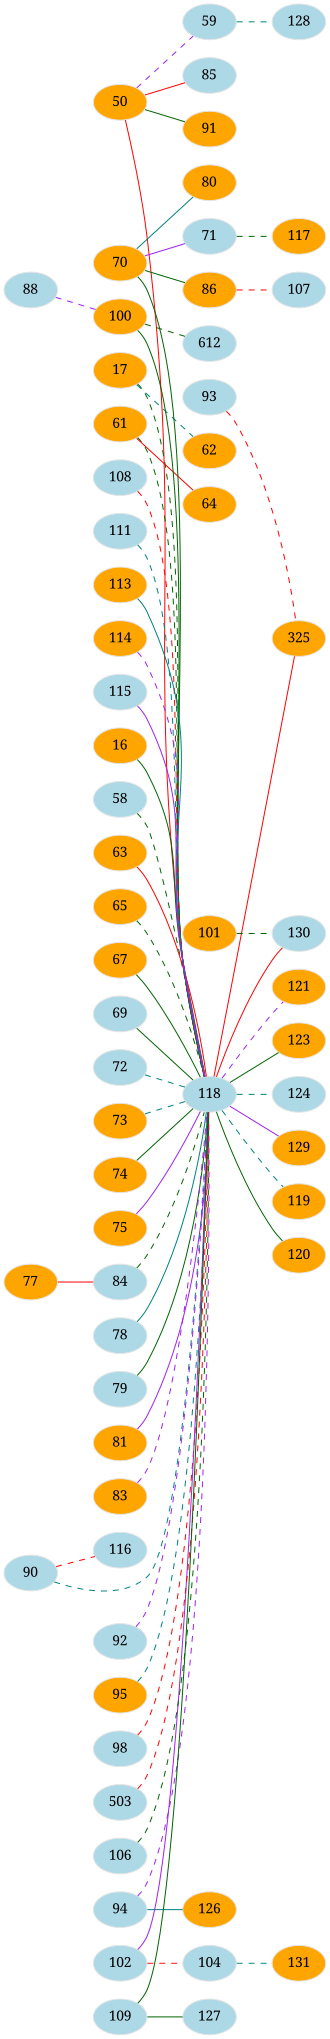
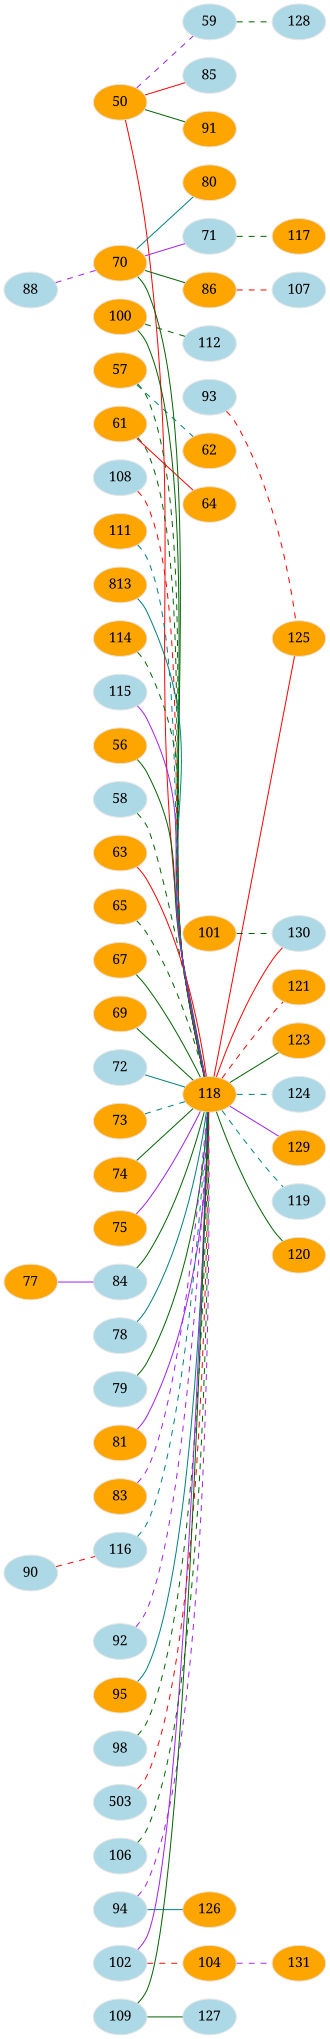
(254, 22) -> (254, 22)
(76, 303) -> (76, 277)
(210, 344) -> (210, 344)
(120, 370) -> (120, 370)
(120, 531) -> (120, 531)
(120, 585) -> (120, 585)
(299, 639) -> (299, 639)
(120, 746) -> (120, 746)
(177, 862) -> (177, 862)
(120, 1014) -> (120, 1014)
(251, 1039) -> (251, 1039)
(165, 1081) -> (165, 1081)
(210, 1094) -> (210, 1094)
(178, 1193) -> (178, 1193)
(299, 1202) -> (299, 1202)
(76, 1282) -> (76, 1282)
(186, 1395) -> (185, 1349)
(183, 1501) -> (183, 1501)
(181, 1569) -> (181, 1569)
(210, 1963) -> (210, 1963)
(254, 1963) -> (254, 1963)
